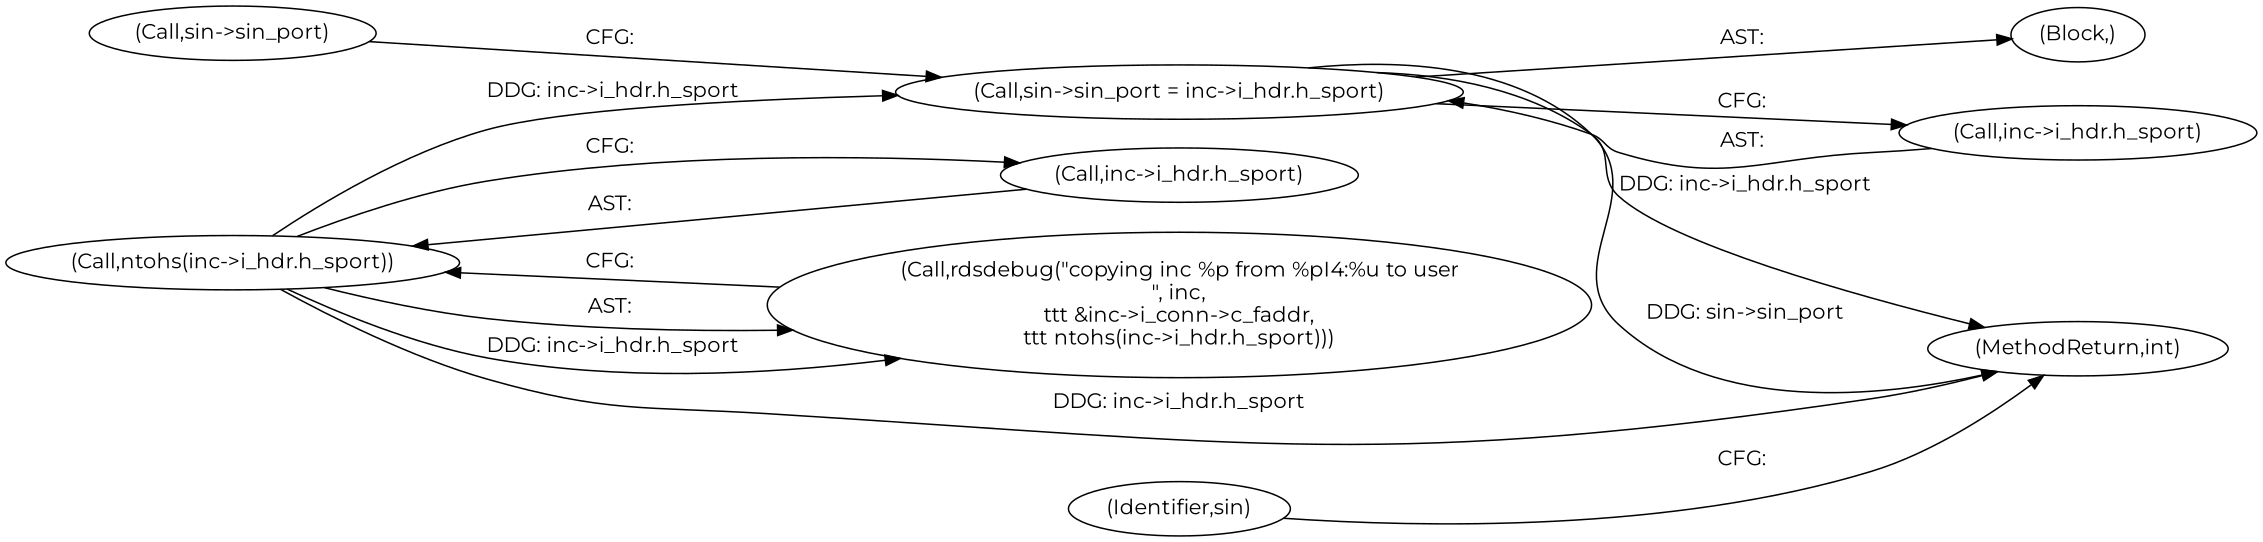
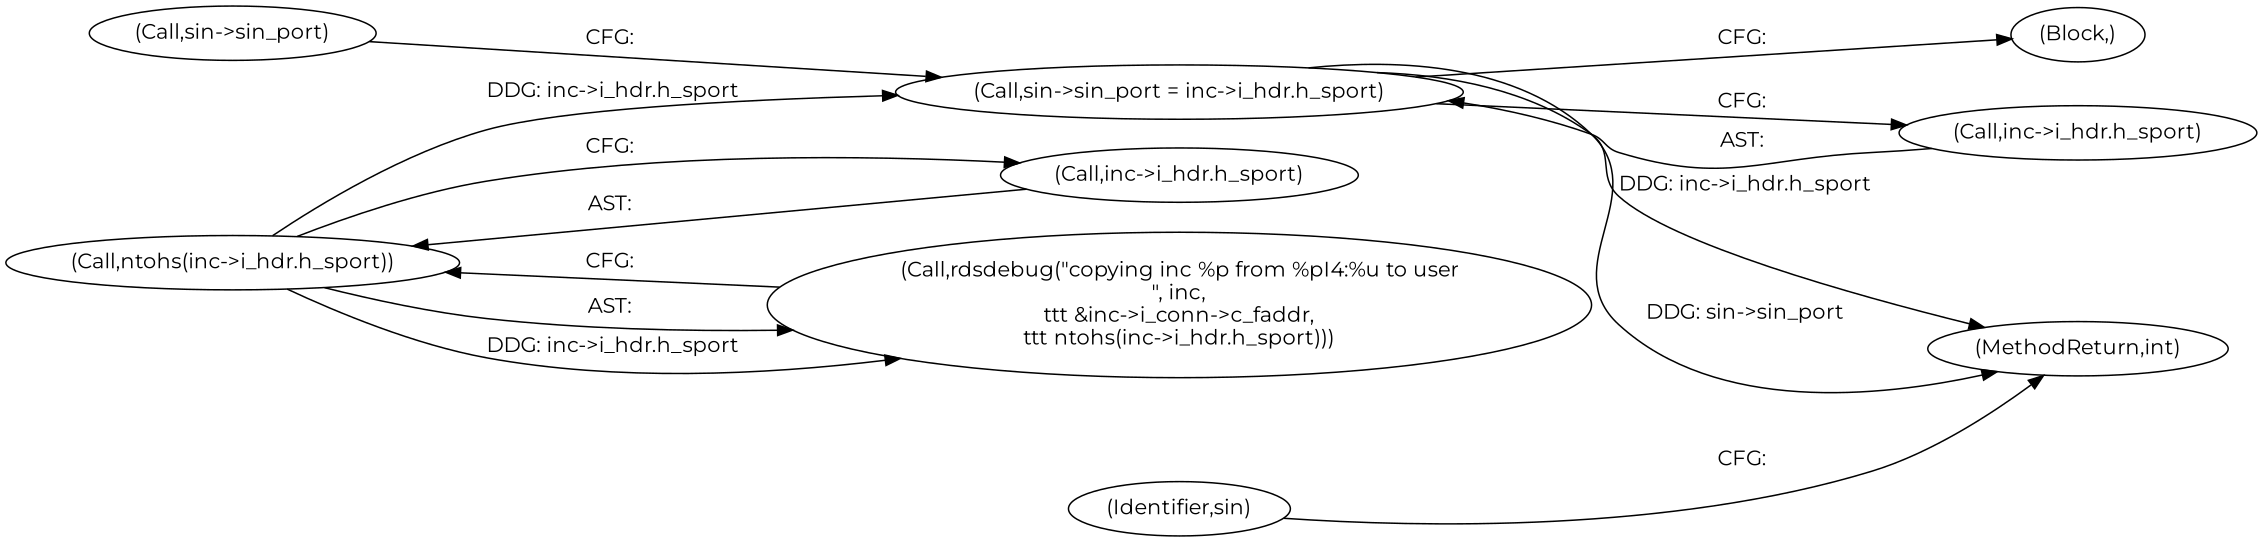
(1746, 38) -> (1746, 38)
(1122, 437) -> none
